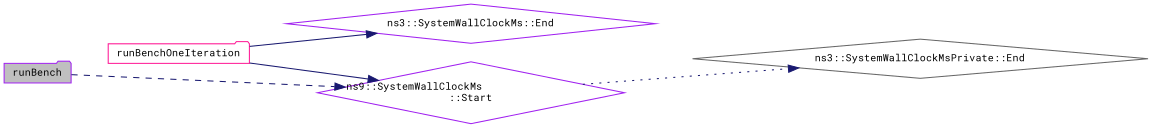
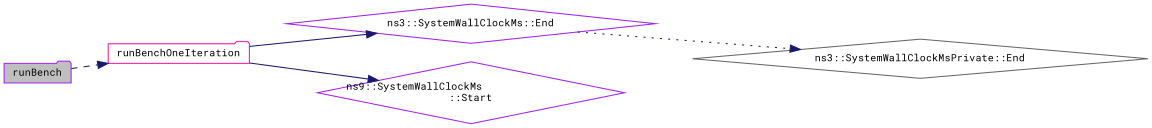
(686, 77) -> (684, 40)
(203, 81) -> (85, 67)
